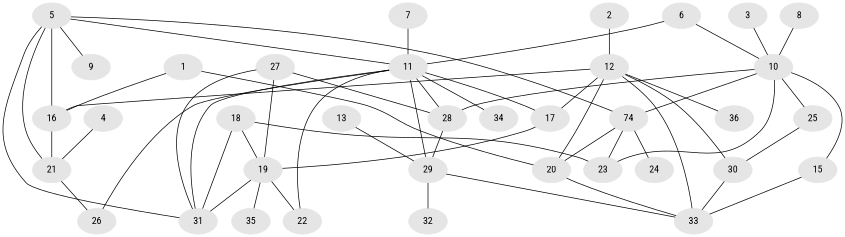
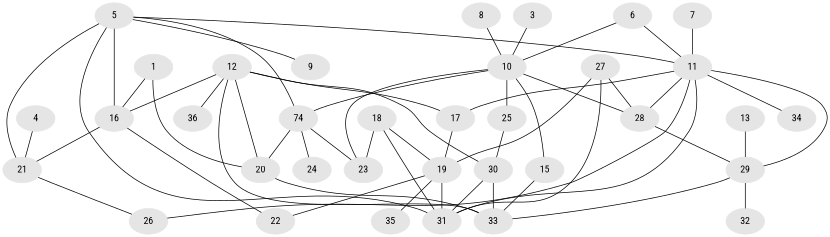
(609, 16) -> none
(310, 116) -> (194, 172)
none -> (468, 196)
